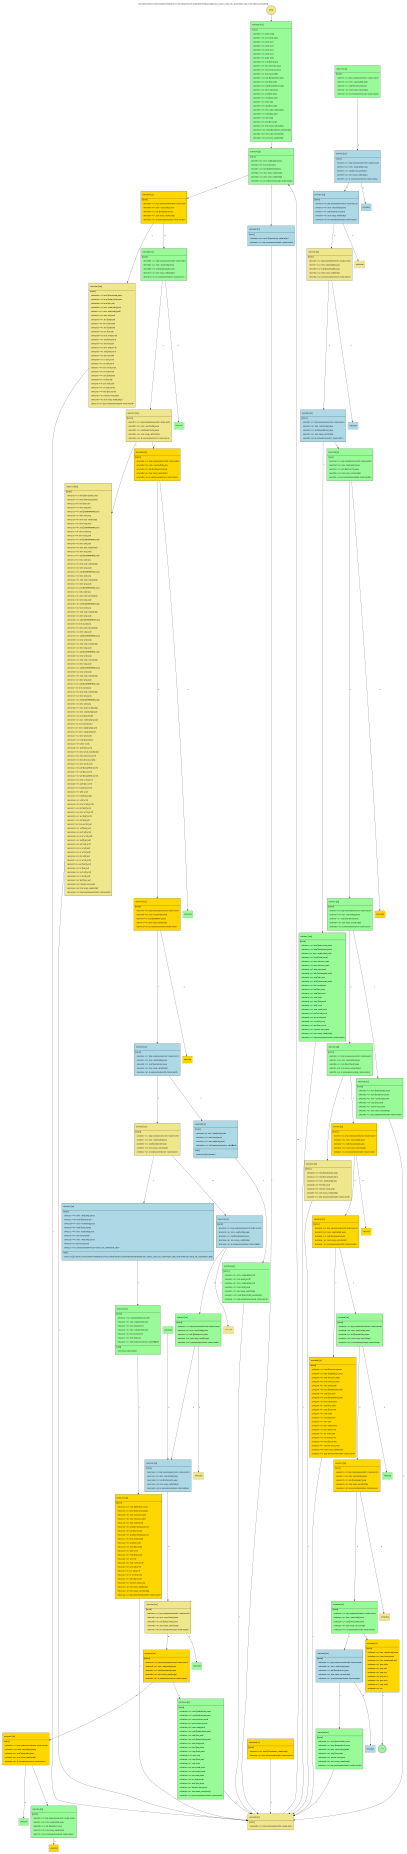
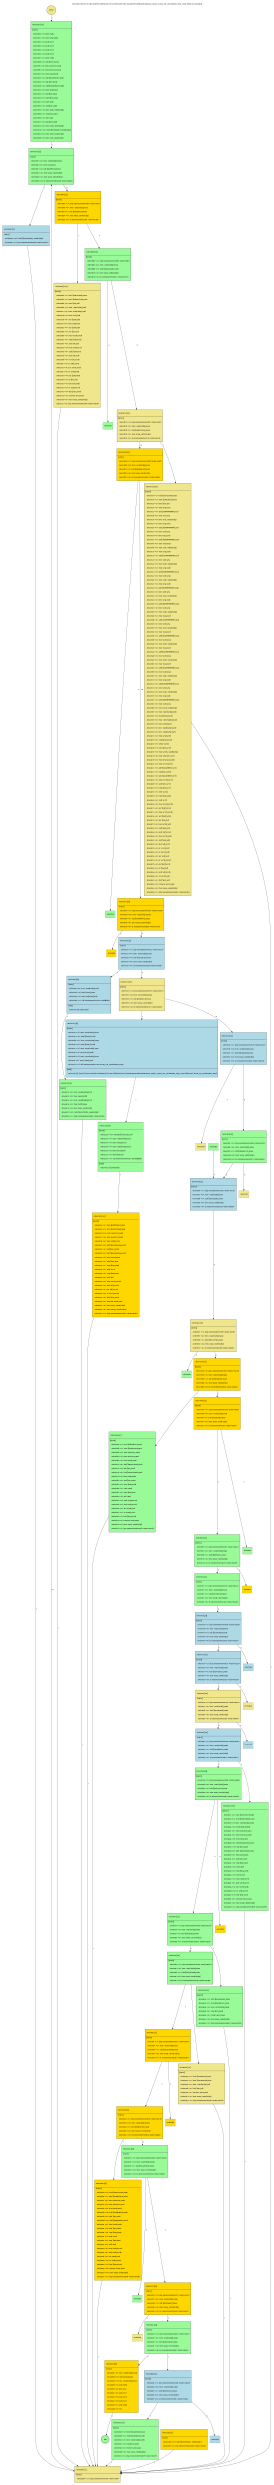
none -> (217, 1569)
